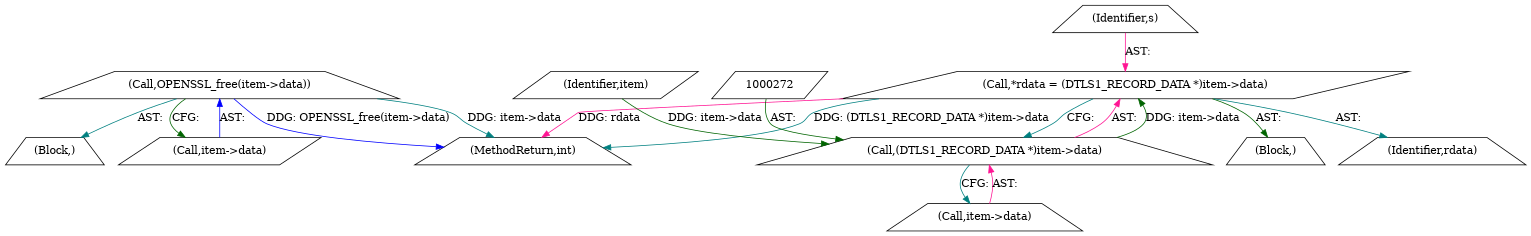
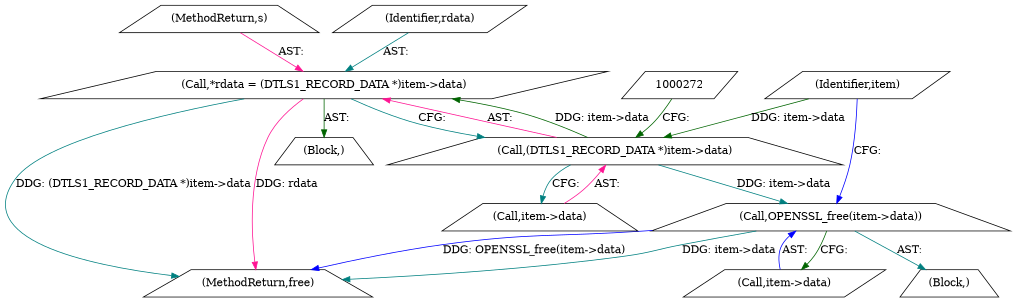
(1125, 19) -> (219, 19)
(1298, 115) -> (380, 50)
(785, 118) -> (678, 118)
none -> (853, 148)
(523, 151) -> (258, 283)
(1432, 151) -> (430, 19)
none -> (719, 183)
